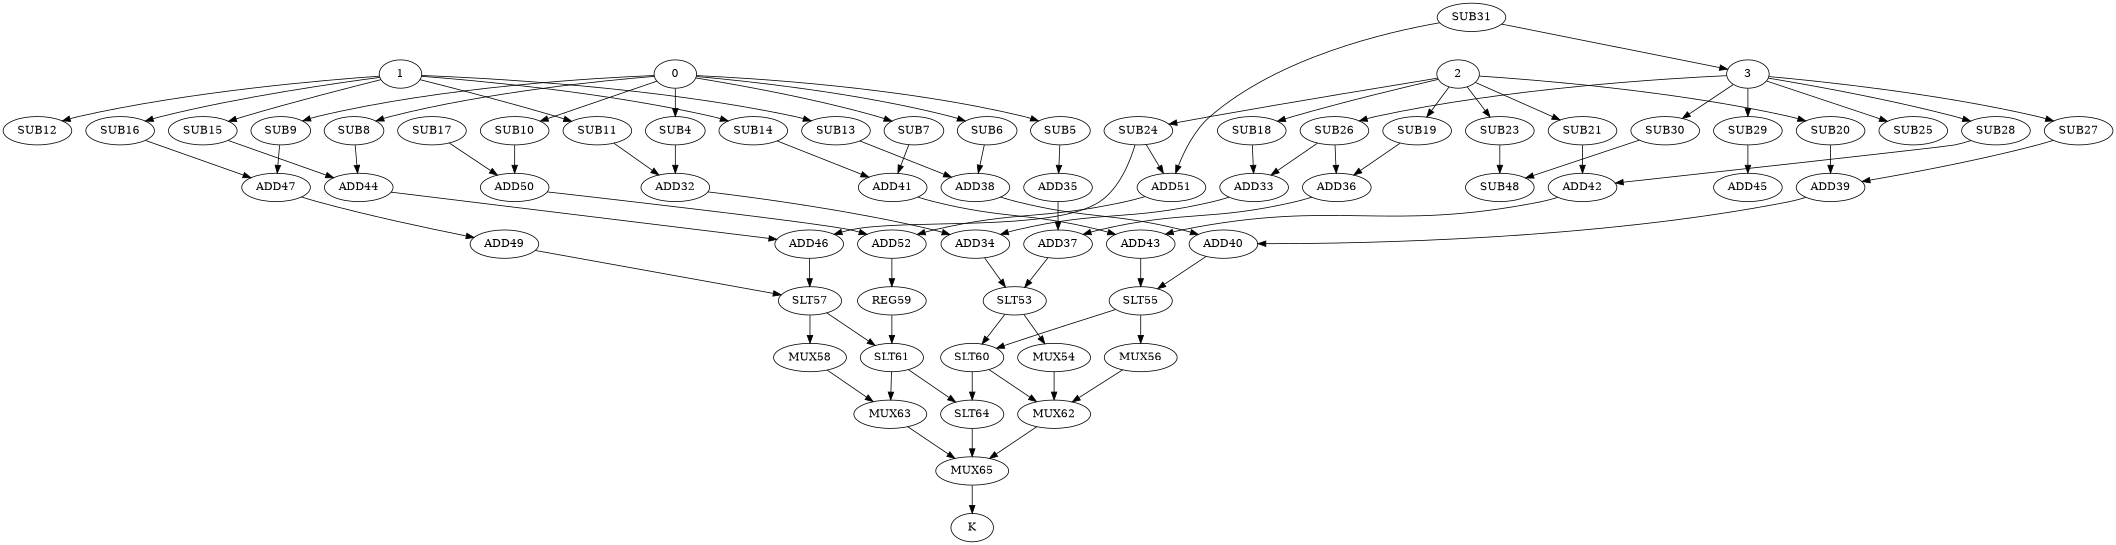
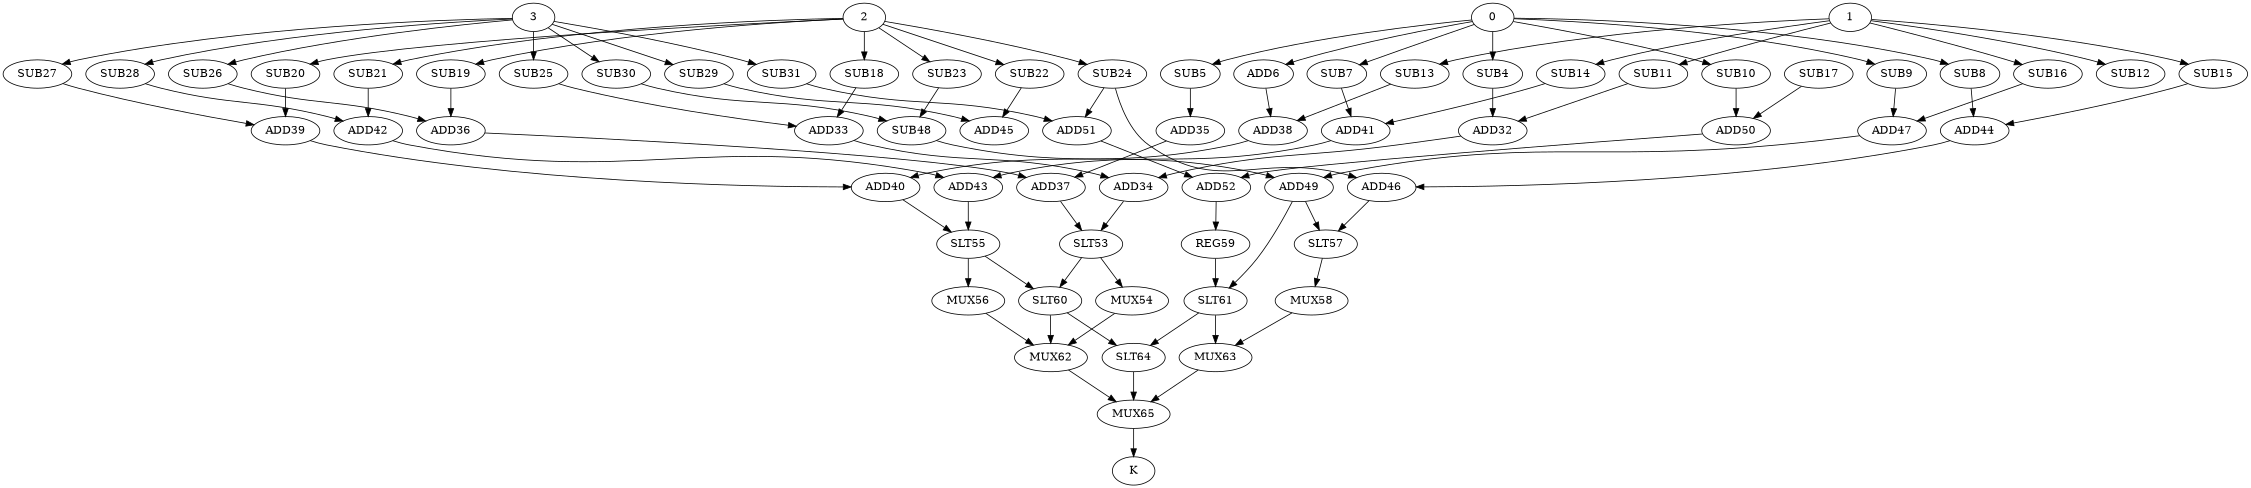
(1611, 46) -> (652, 39)
none -> (1030, 74)
(987, 131) -> (1264, 74)
none -> (1018, 155)
(1298, 157) -> (673, 108)
(848, 327) -> (1267, 244)
